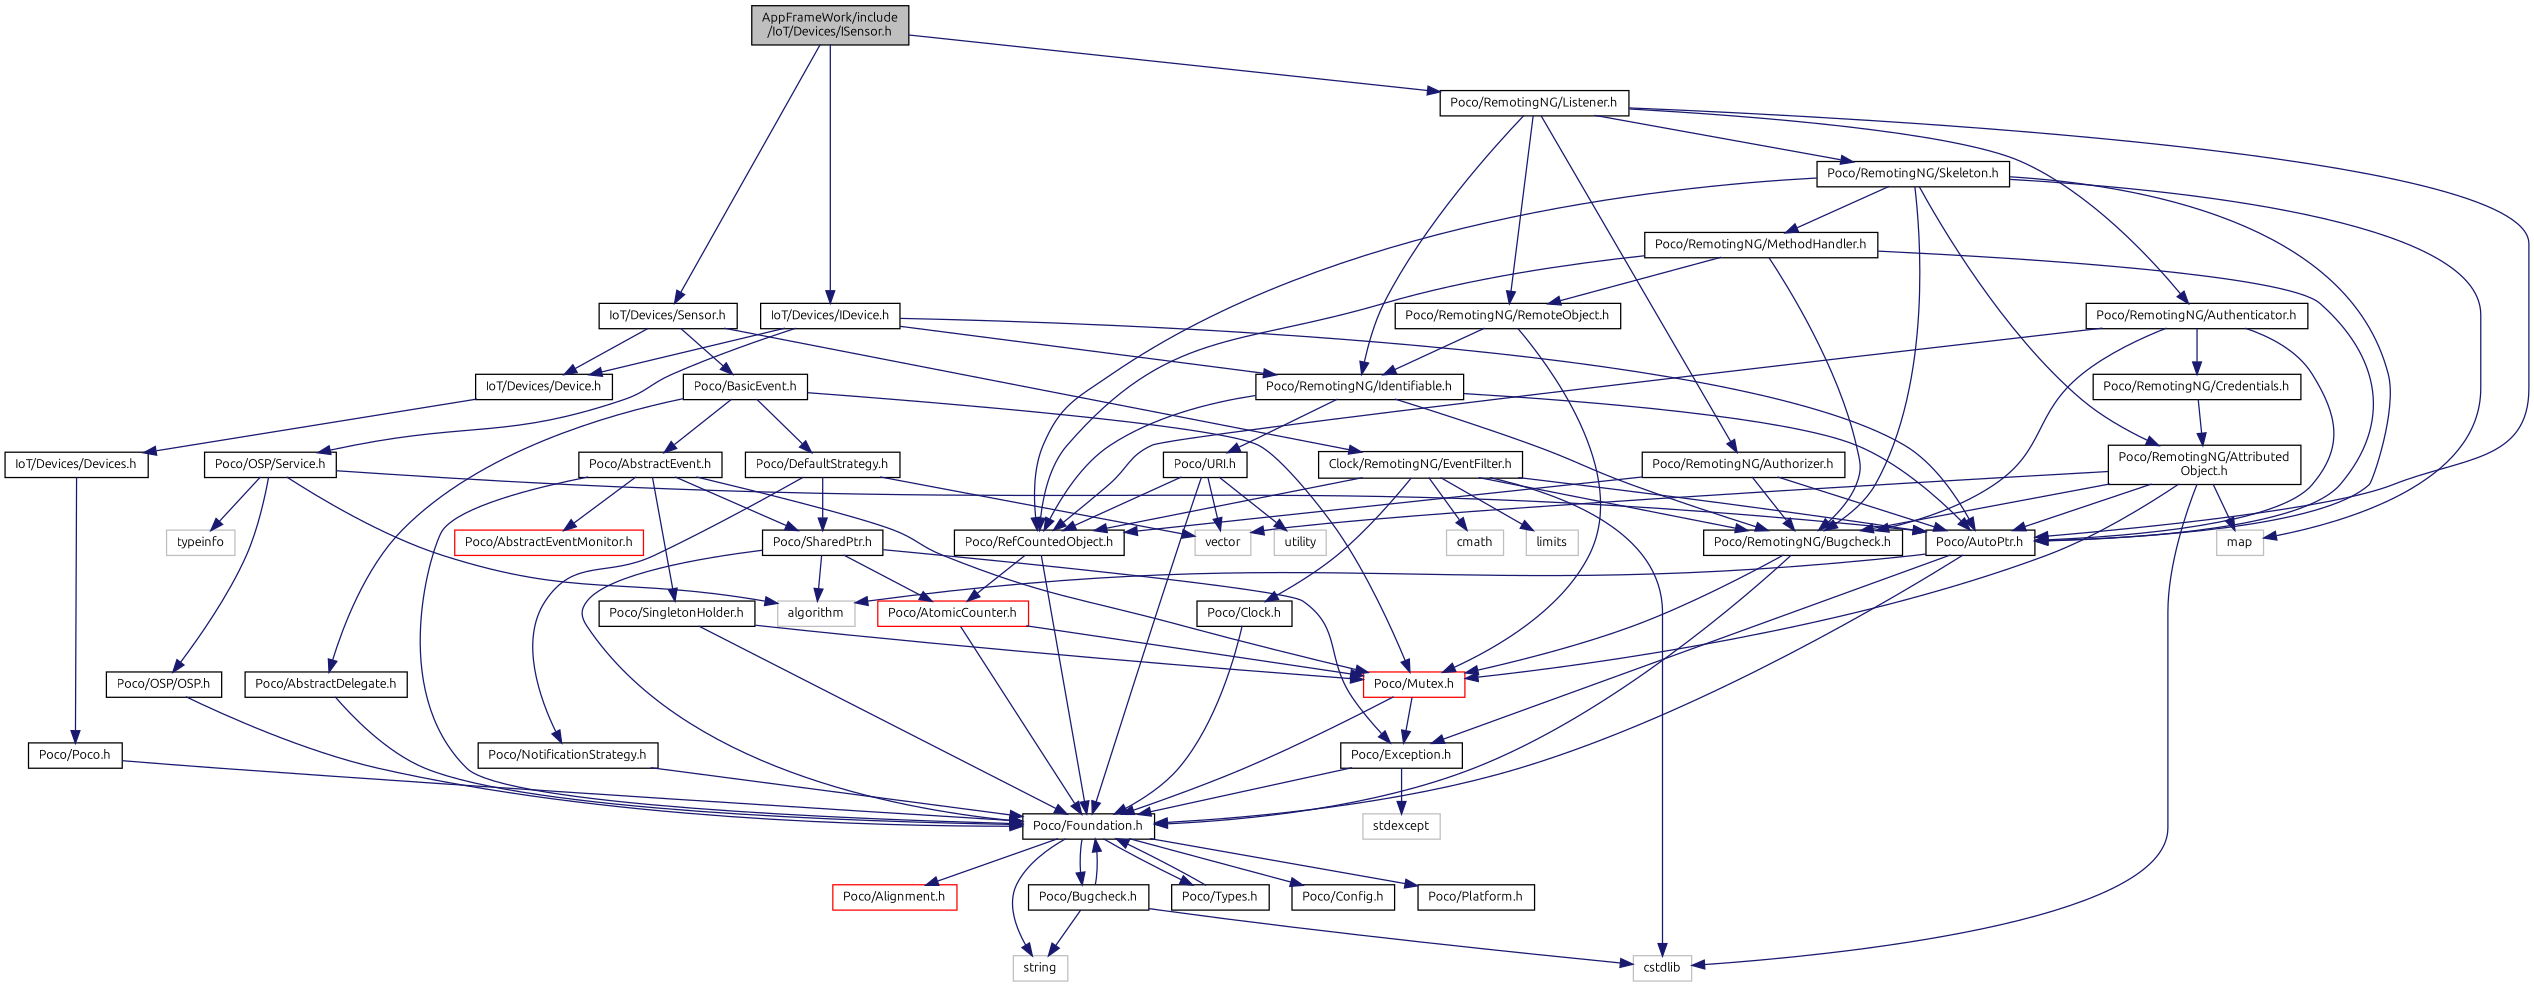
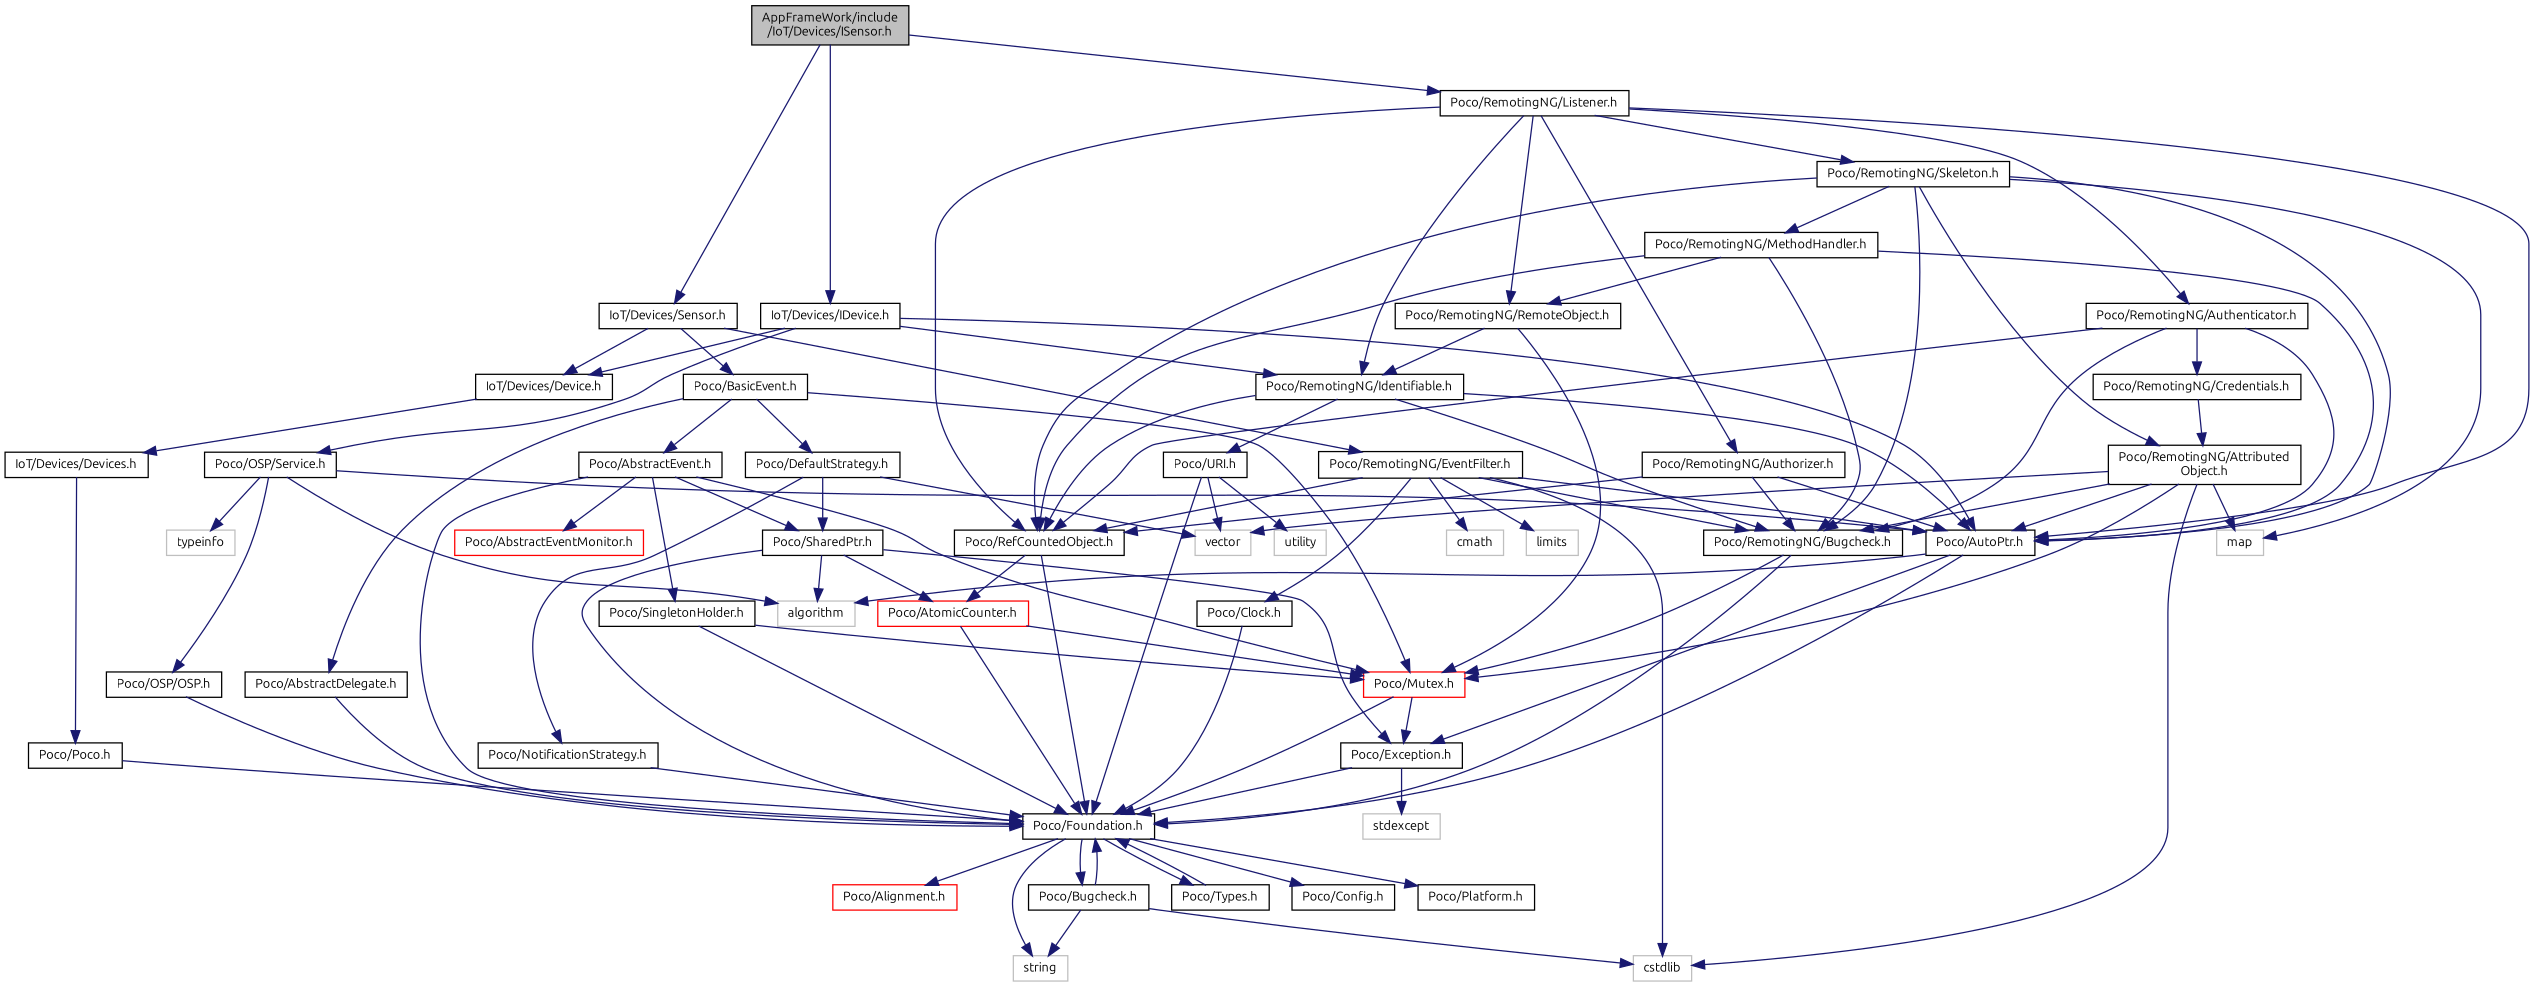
(1421, 465) -> (1421, 465)
(1123, 504) -> (1021, 169)
